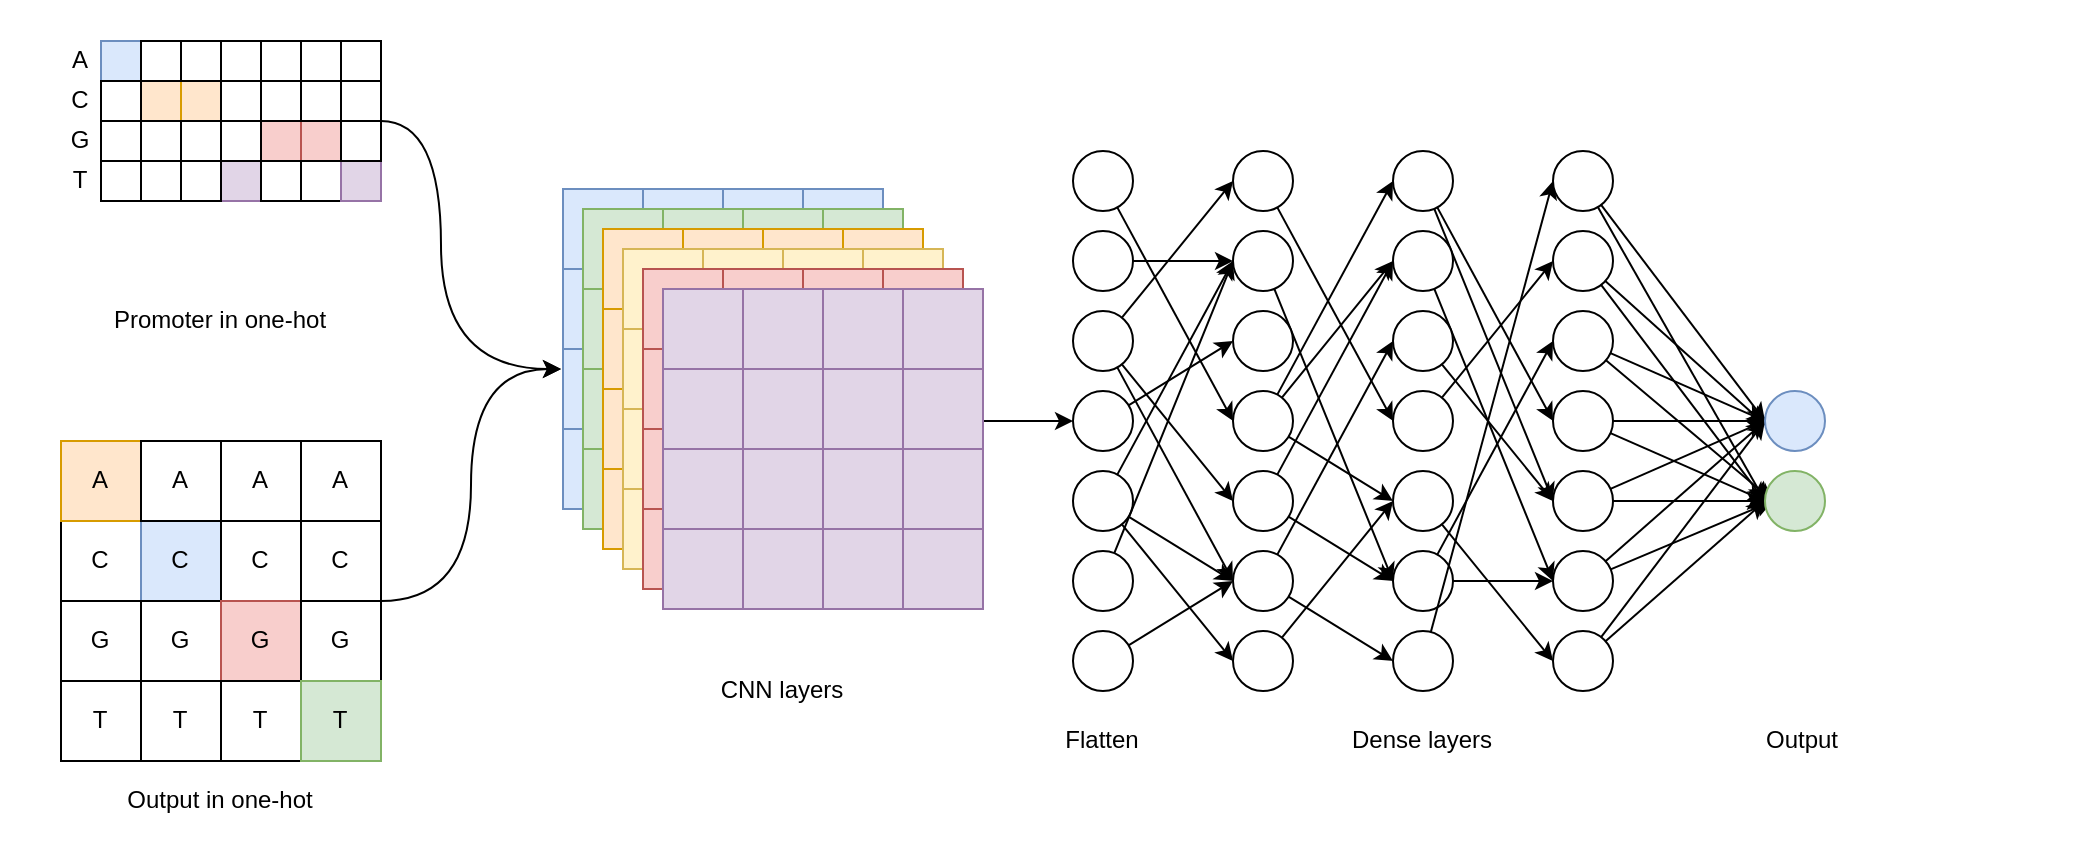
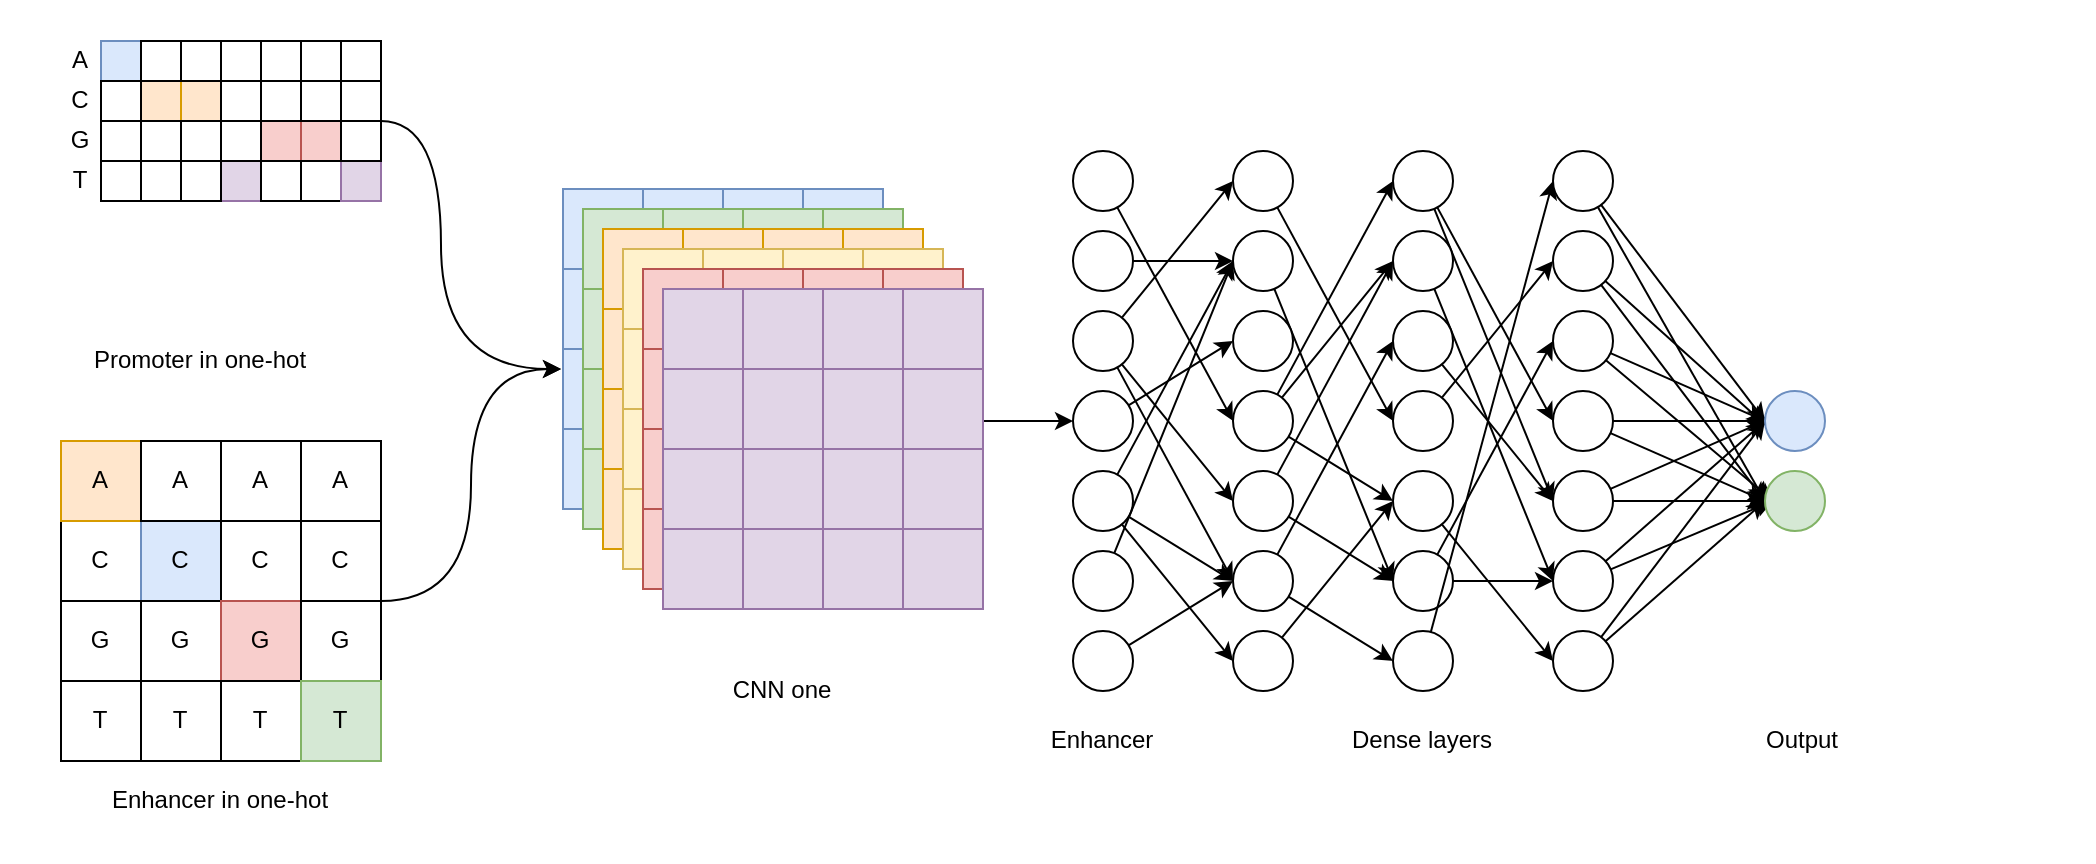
(221, 321) -> (201, 361)
(783, 691) -> (783, 691)
(1103, 741) -> (1103, 741)
(221, 801) -> (221, 801)
